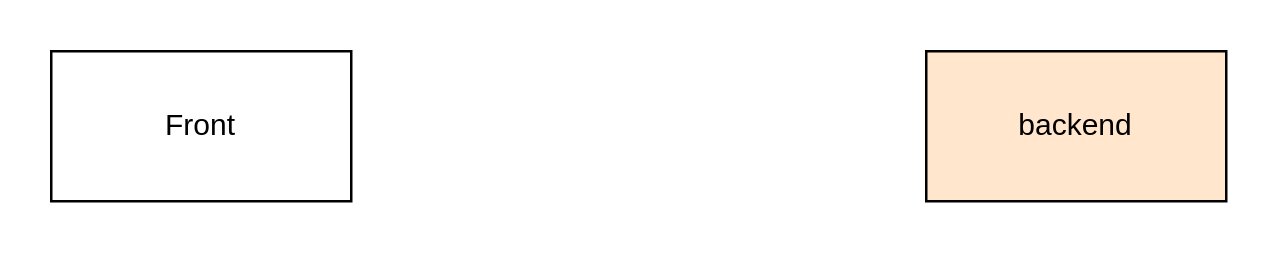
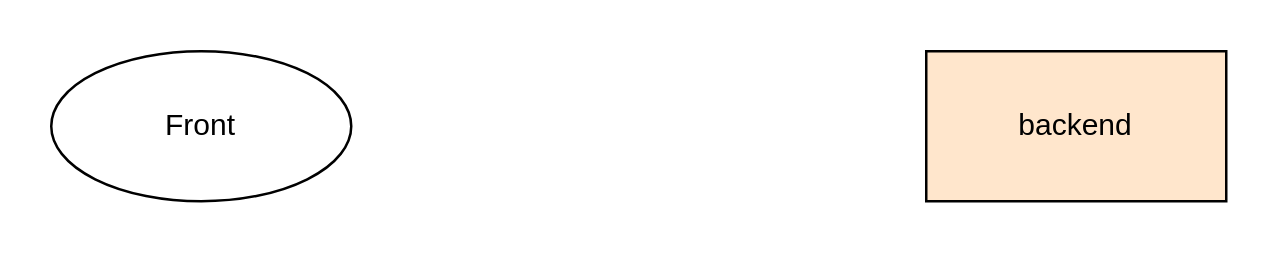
(201, 126) -> (201, 126)
